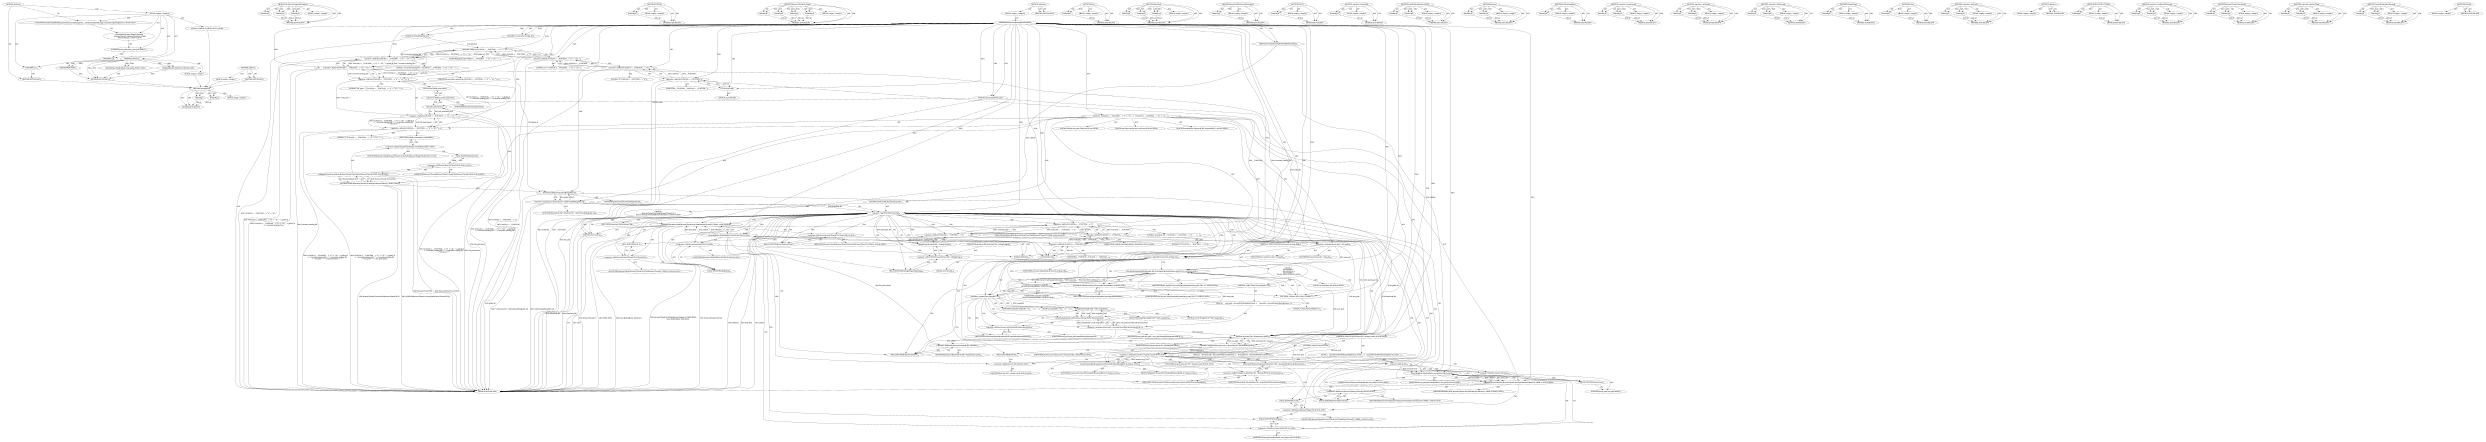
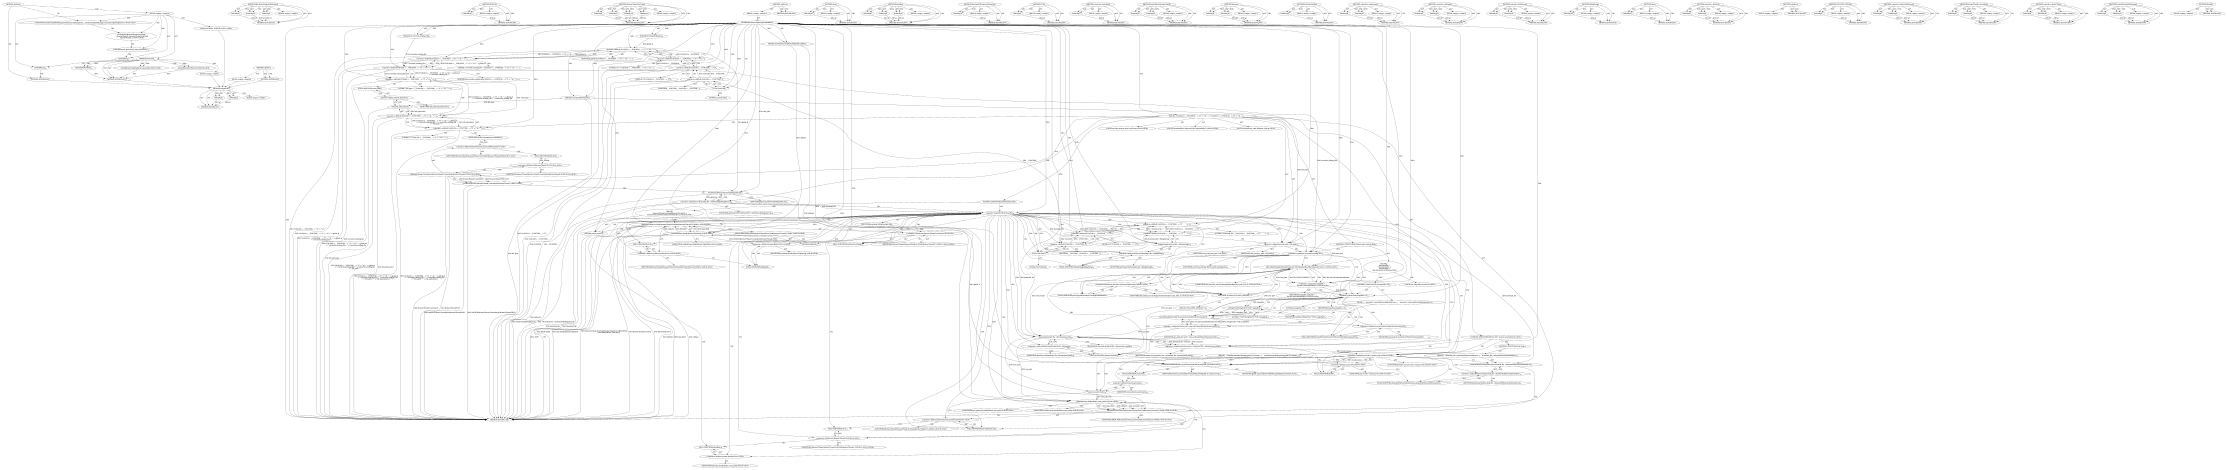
none -> (1335, 33)
(581, 112) -> (765, 112)
none -> (717, 157)
(723, 217) -> (788, 218)
(716, 240) -> (753, 239)
(864, 251) -> none
(964, 251) -> (1137, 260)
(236, 268) -> (286, 98)
(883, 286) -> (1013, 285)
(1354, 297) -> (1038, 296)
none -> (1339, 370)
(1598, 387) -> (1127, 378)
(1536, 424) -> (1071, 434)
